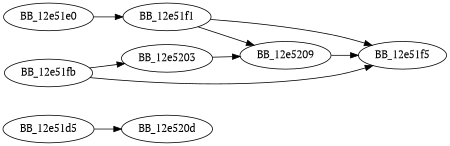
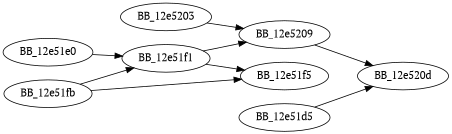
(341, 55) -> (340, 54)
(103, 66) -> (103, 77)
